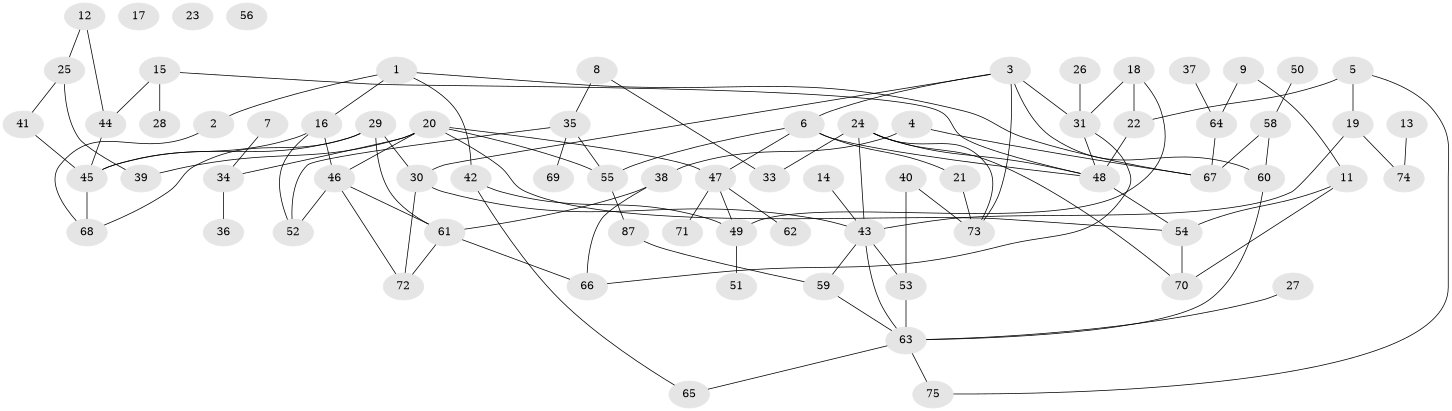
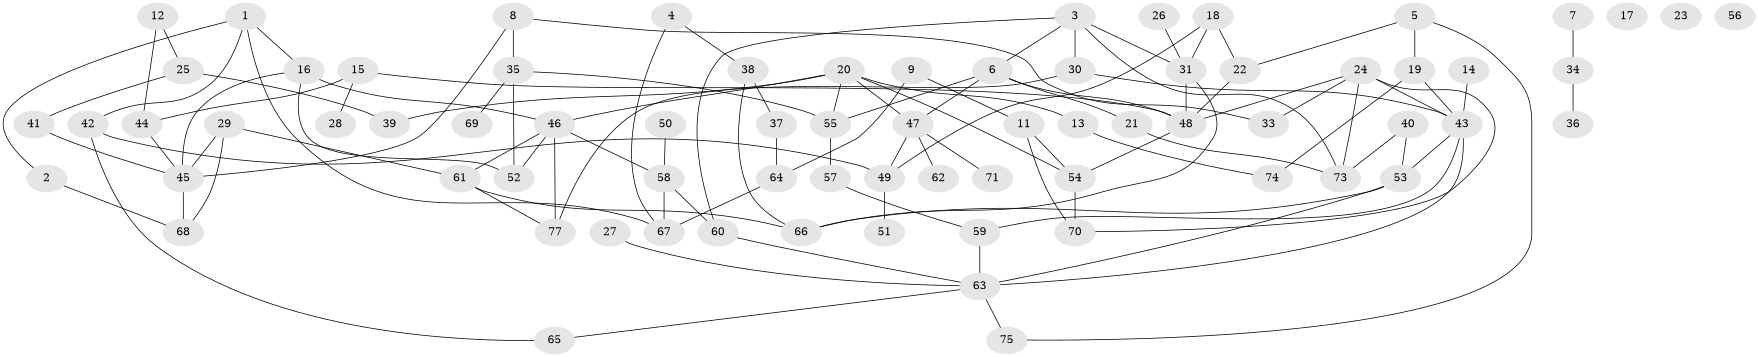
none -> (381, 151)
none -> (609, 151)
(398, 153) -> none
(307, 160) -> (978, 97)
none -> (1102, 211)
(547, 215) -> (761, 95)
(628, 232) -> (831, 178)
(404, 286) -> (555, 232)
